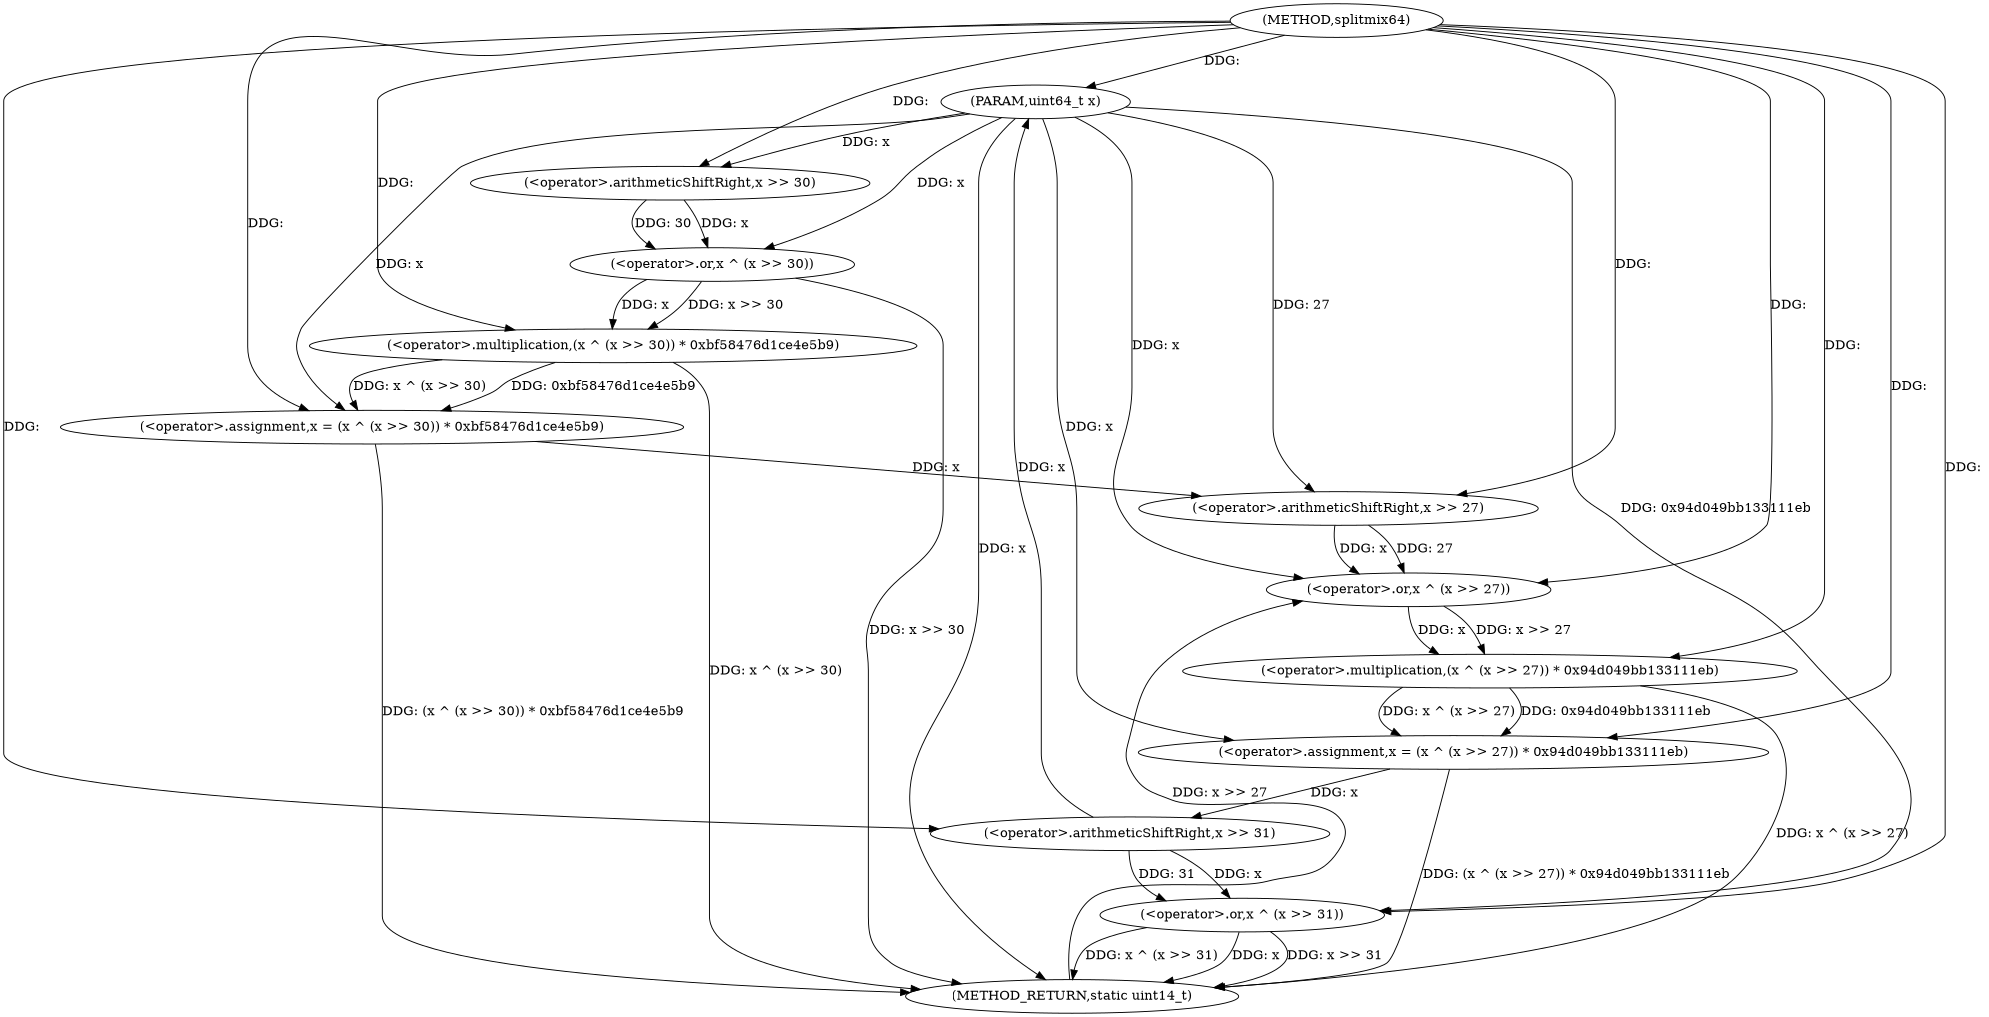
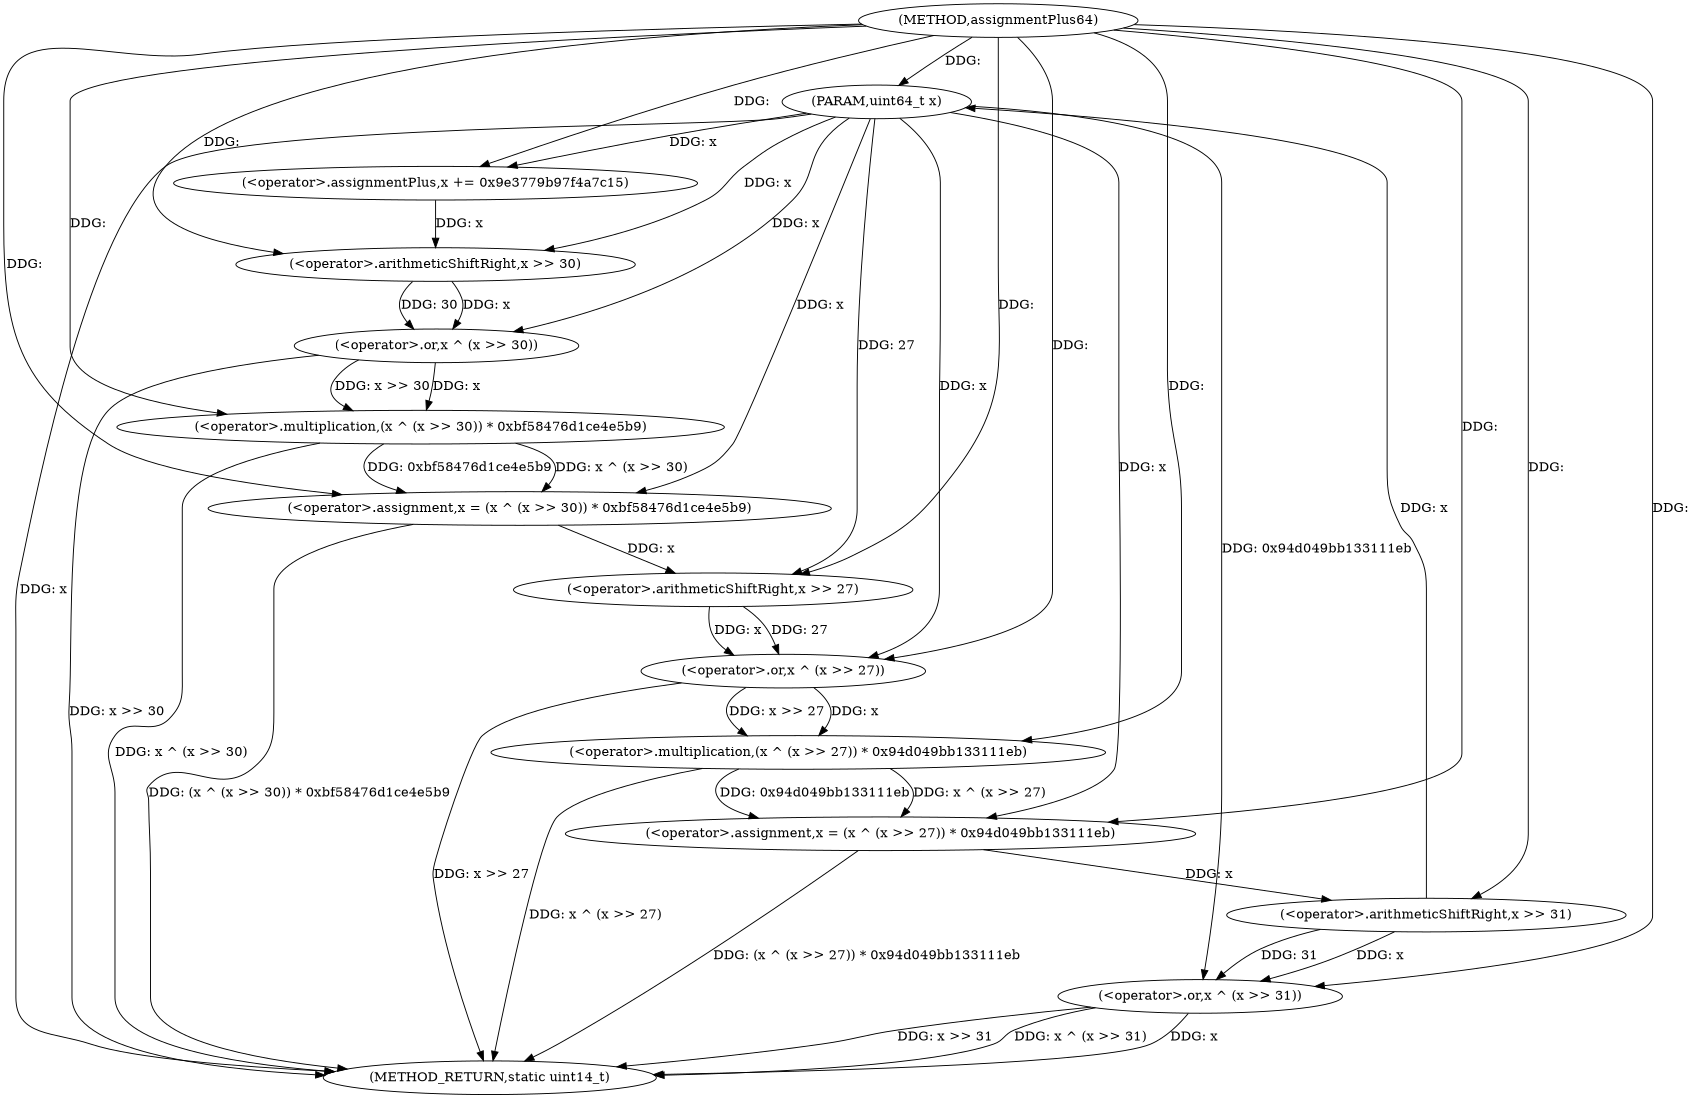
(1337, 21) -> (998, 21)
none -> (436, 183)
(1291, 803) -> (457, 792)
